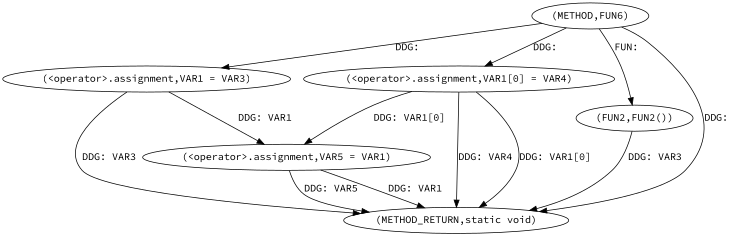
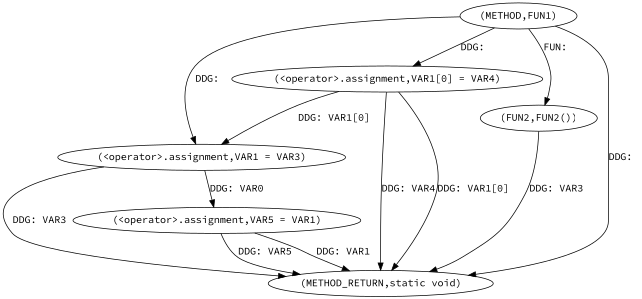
(590, 16) -> (518, 16)
(359, 112) -> (282, 112)
(265, 118) -> (237, 189)
